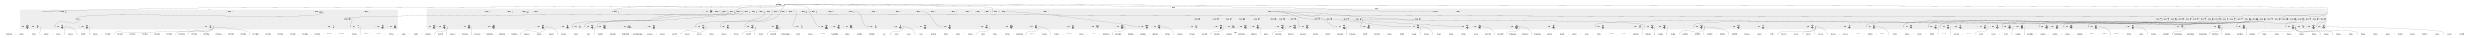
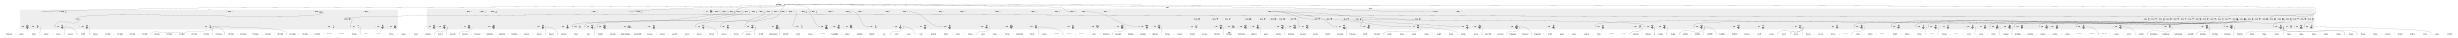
(1784, 34) -> none
